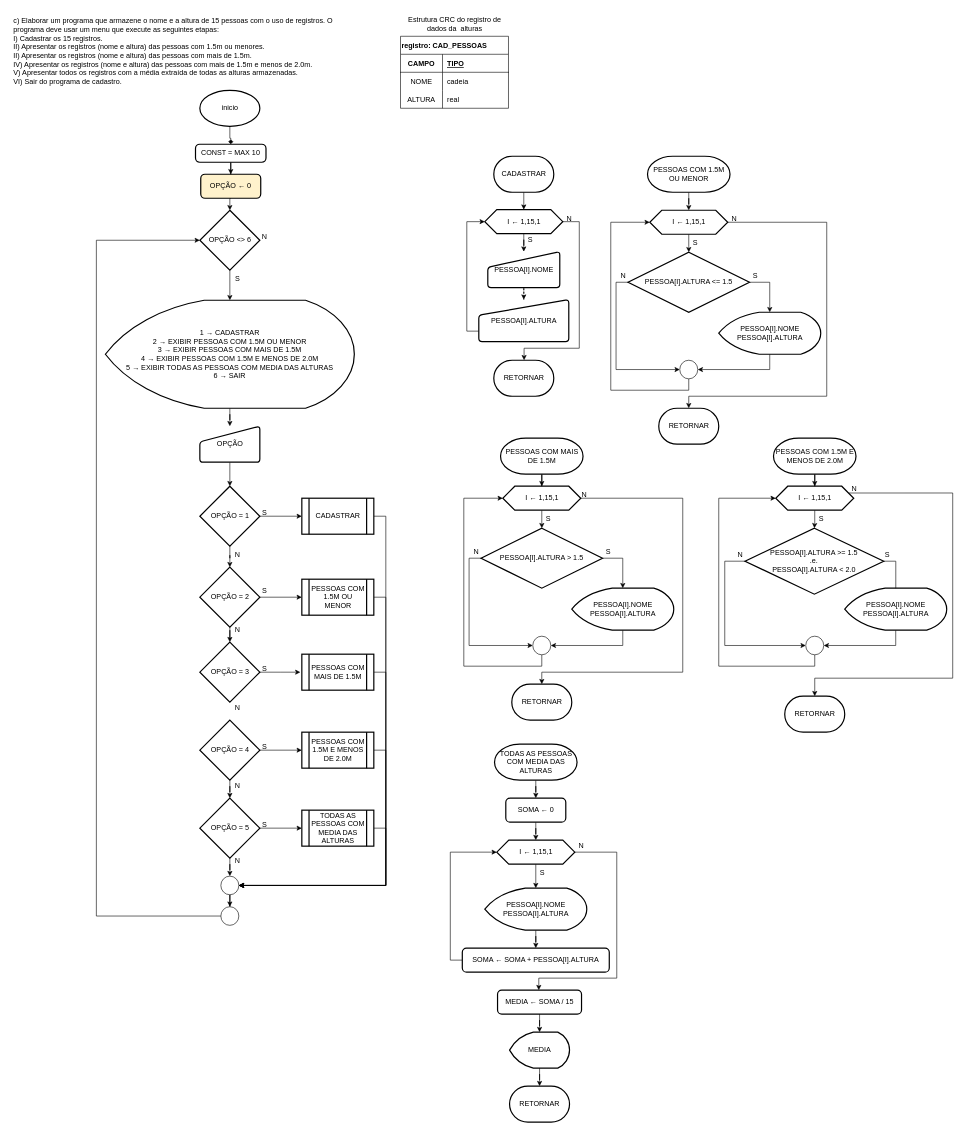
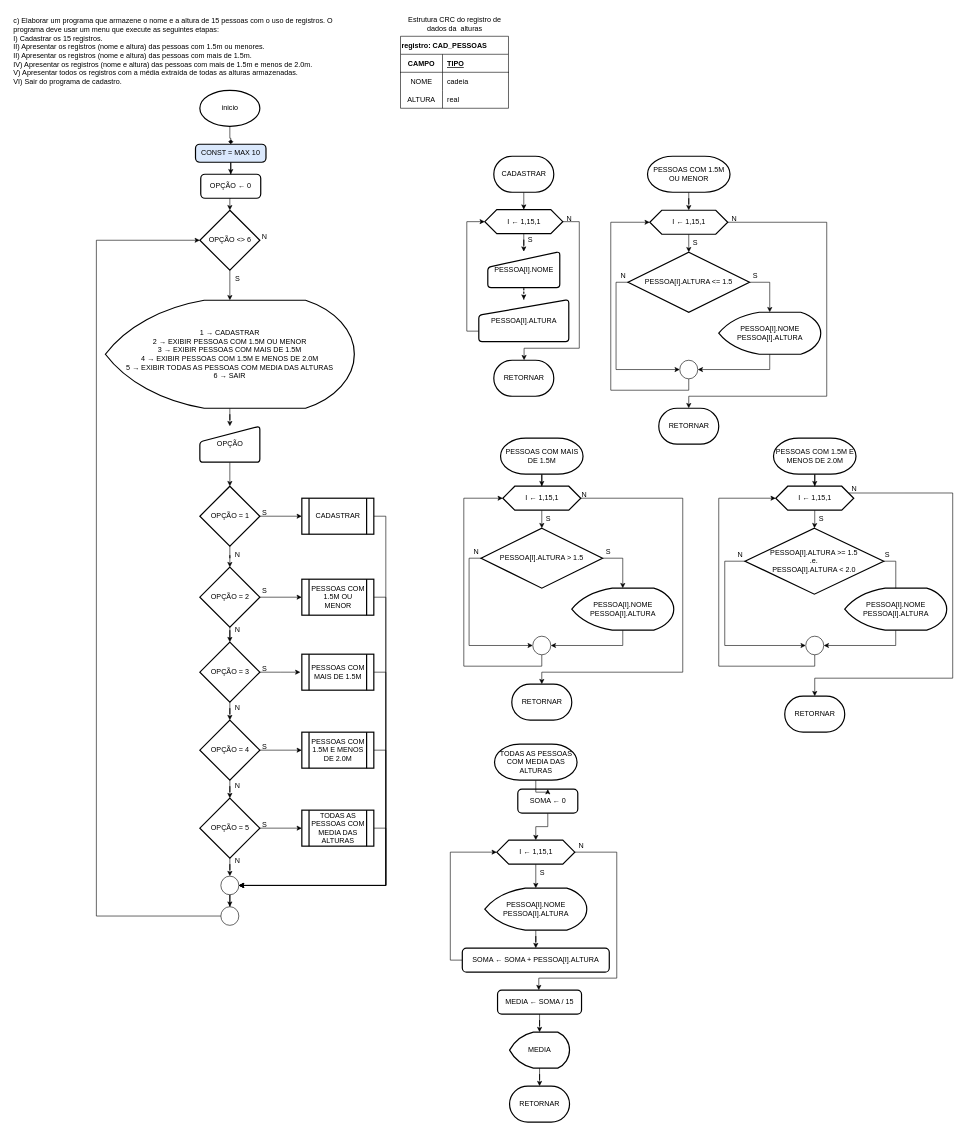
(231, 153) -> (231, 153)
(231, 186) -> (231, 186)
none -> (230, 711)
(536, 810) -> (548, 801)
